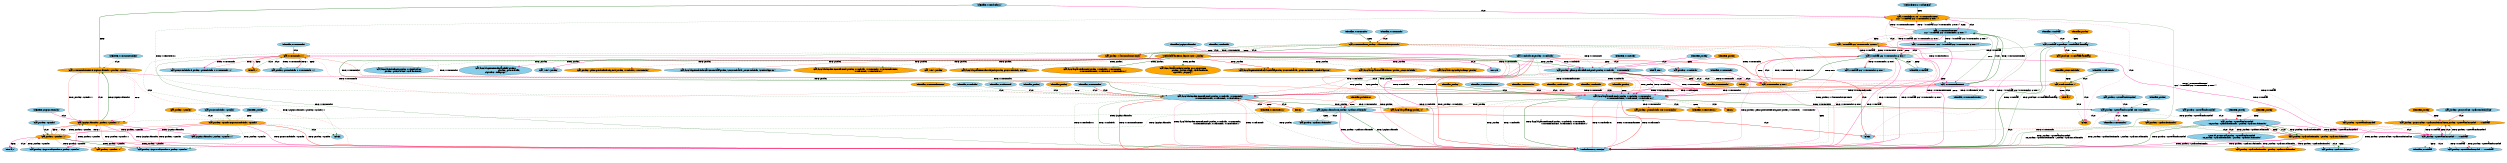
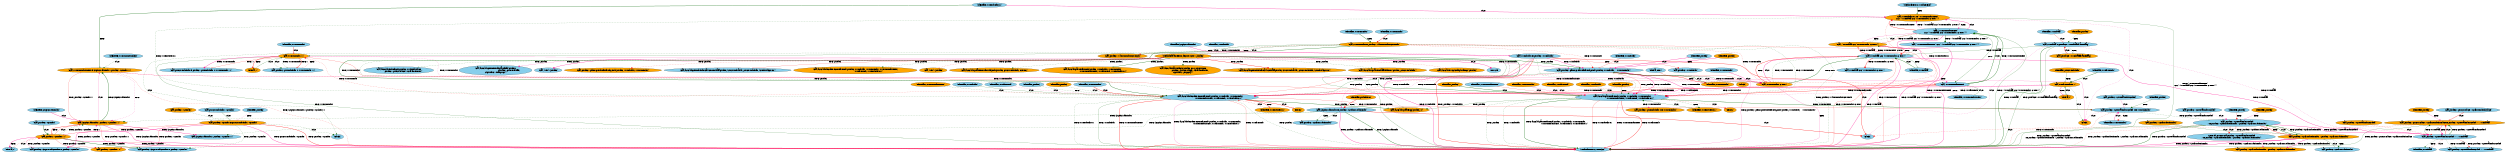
(1503, 75) -> (1503, 75)
